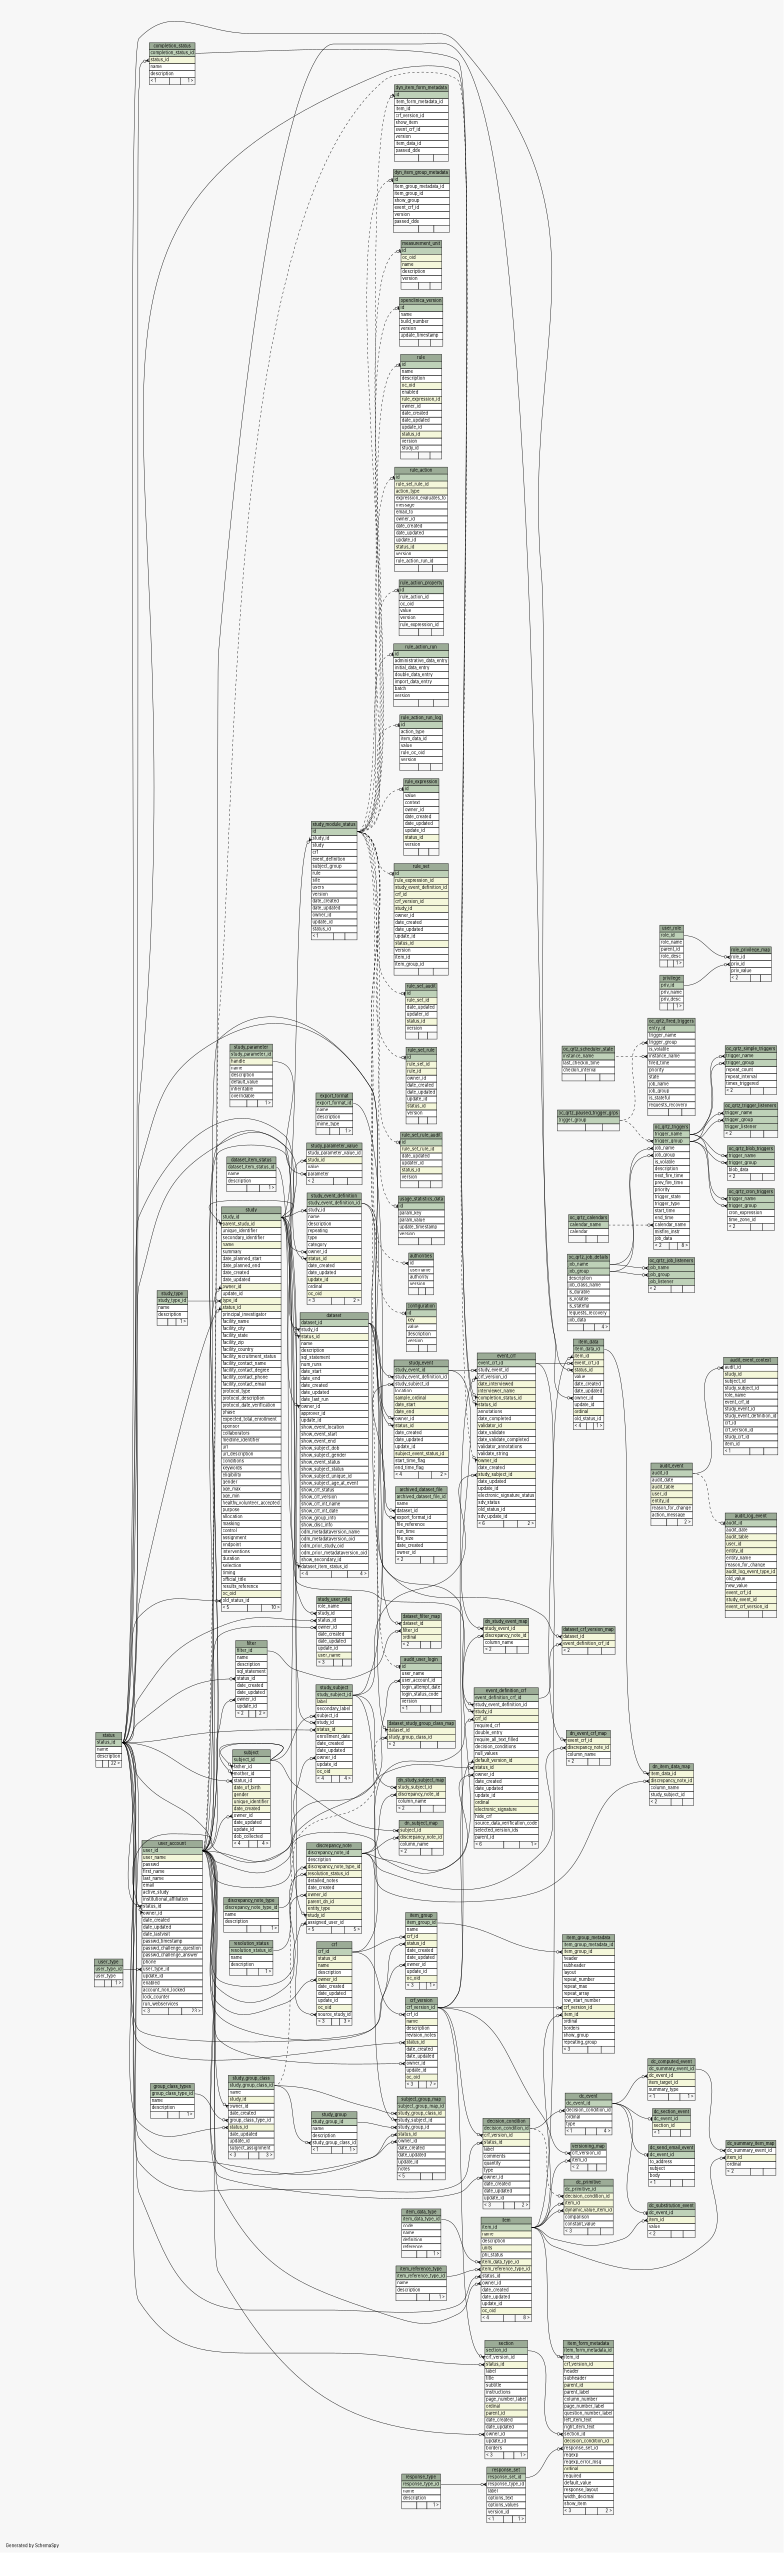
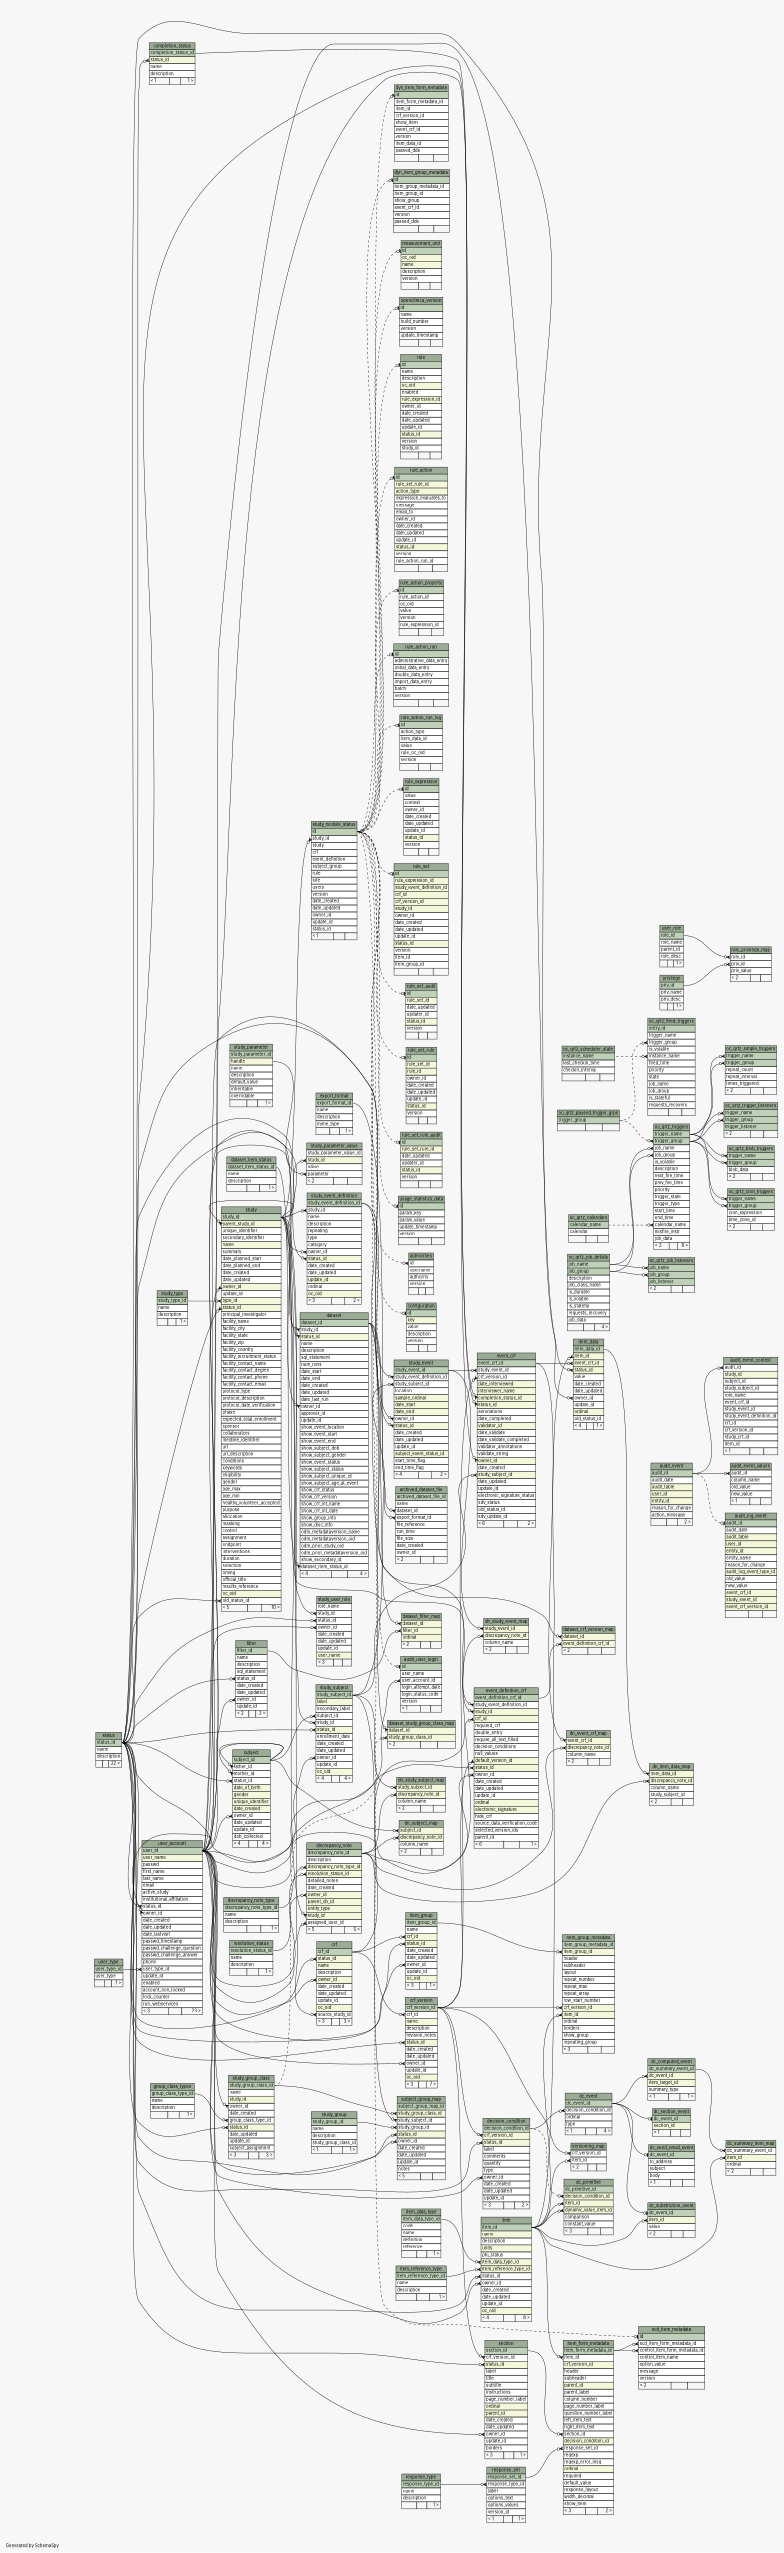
(302, 231) -> (302, 231)
none -> (751, 1484)
none -> (148, 2024)
(292, 2112) -> none
none -> (671, 2358)
